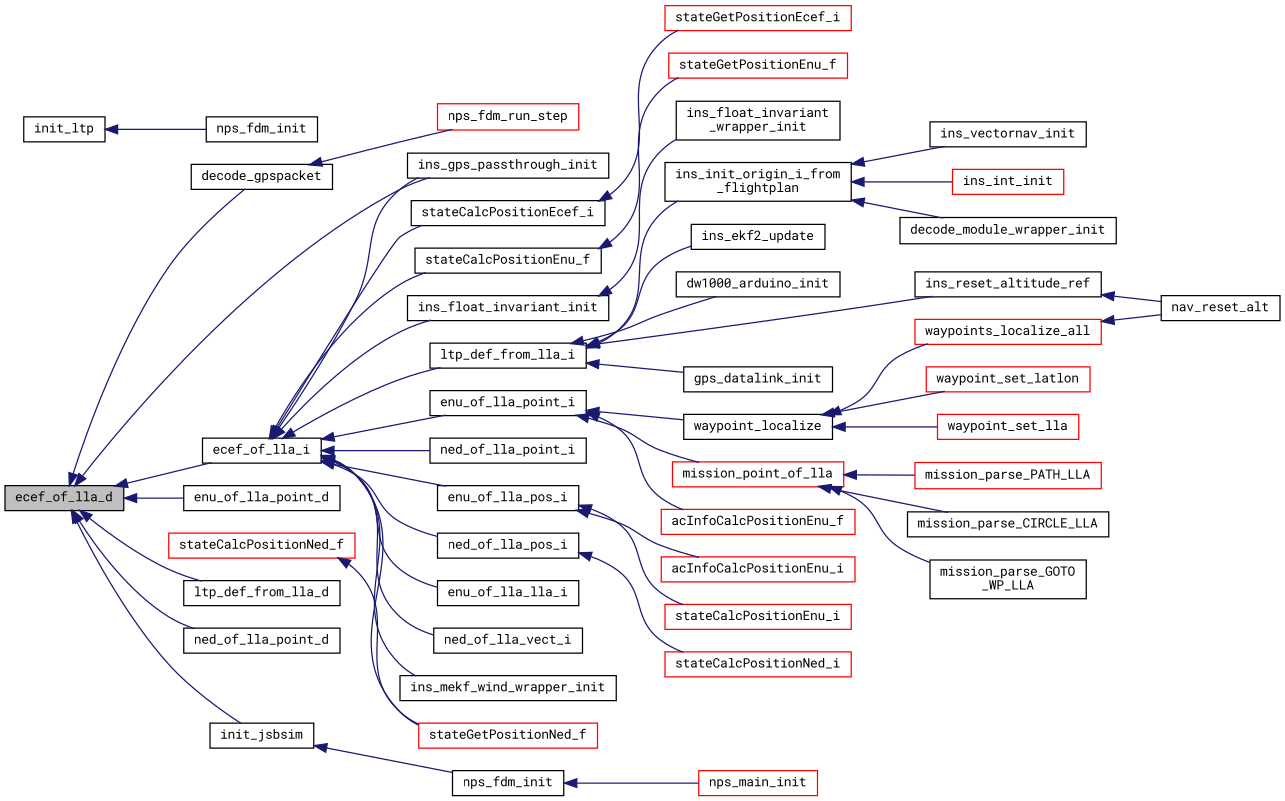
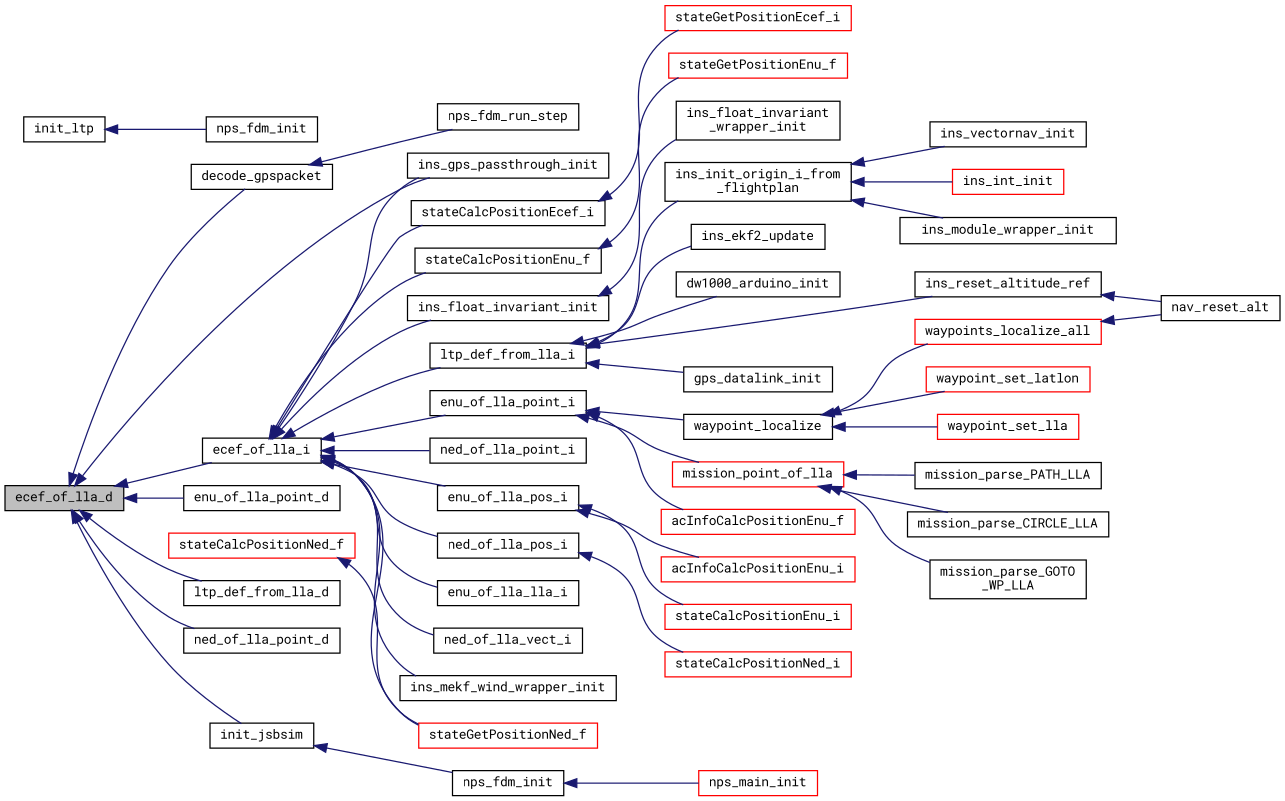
(508, 117) -> (508, 117)
(1008, 231) -> (1008, 231)
(1008, 476) -> (1008, 476)
